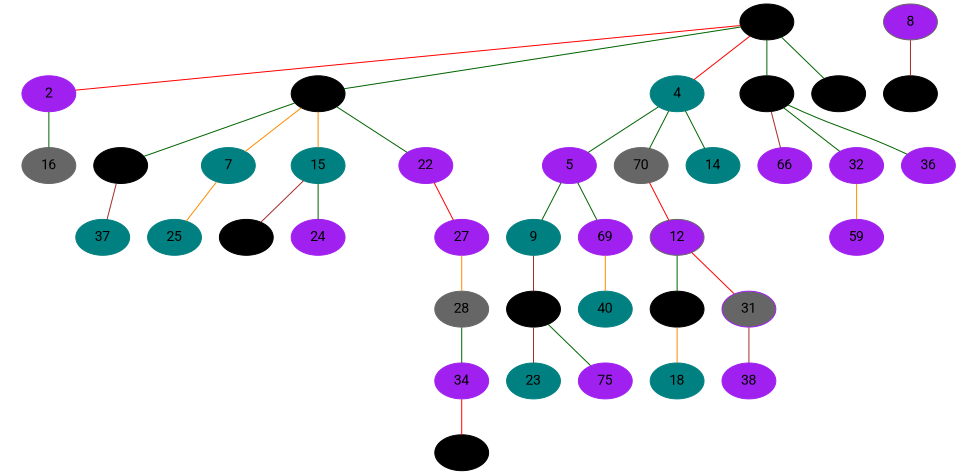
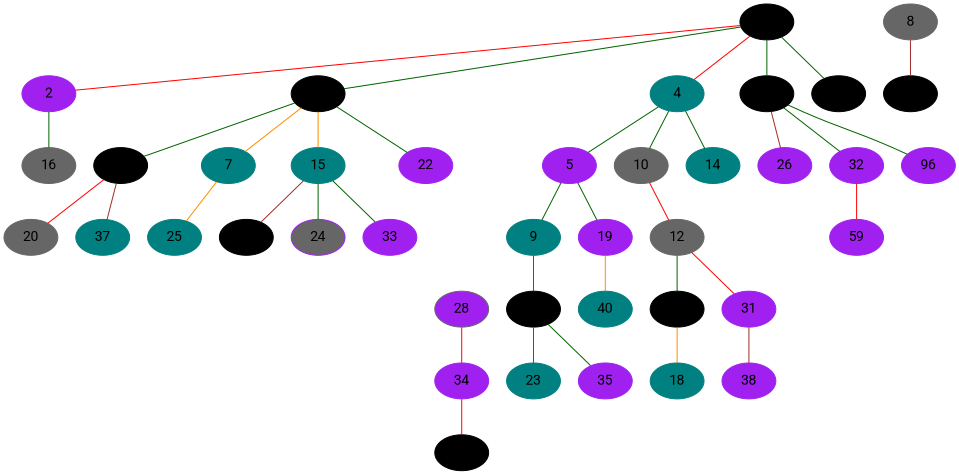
(910, 22) -> (910, 22)
(641, 166) -> (641, 166)
(785, 166) -> (785, 166)
(928, 166) -> (928, 166)
(857, 202) -> (857, 202)
none -> (31, 237)
(318, 237) -> (318, 237)
none -> (390, 237)
(462, 237) -> none
(605, 237) -> (605, 237)
(677, 237) -> (677, 237)
(462, 309) -> (462, 309)
(749, 309) -> (749, 309)
(462, 345) -> (462, 345)
(605, 381) -> (605, 381)
